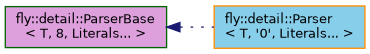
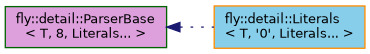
(290, 27) -> (290, 27)
